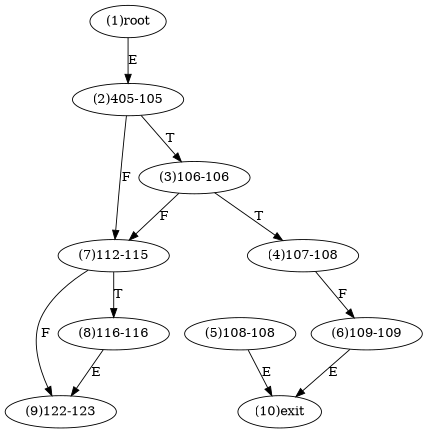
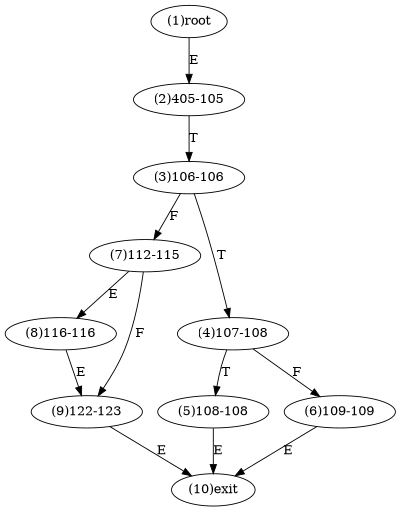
(121, 173) -> none
(118, 295) -> (113, 295)
none -> (221, 368)
none -> (147, 449)
